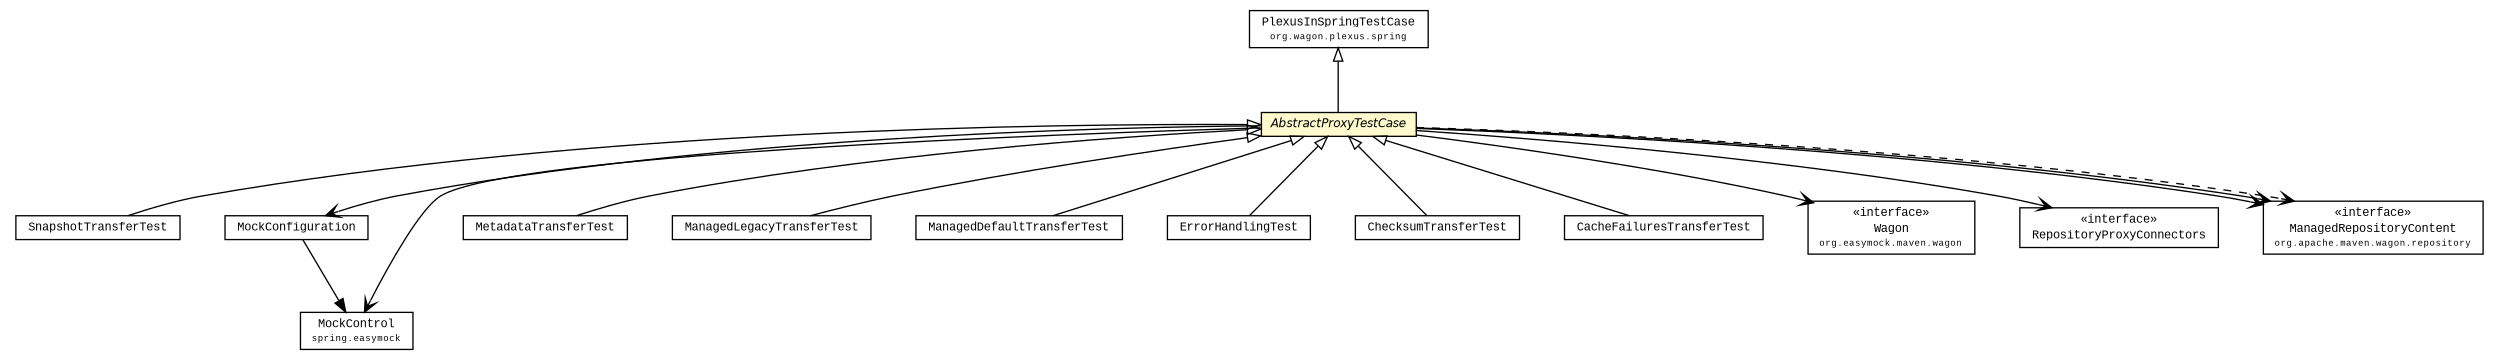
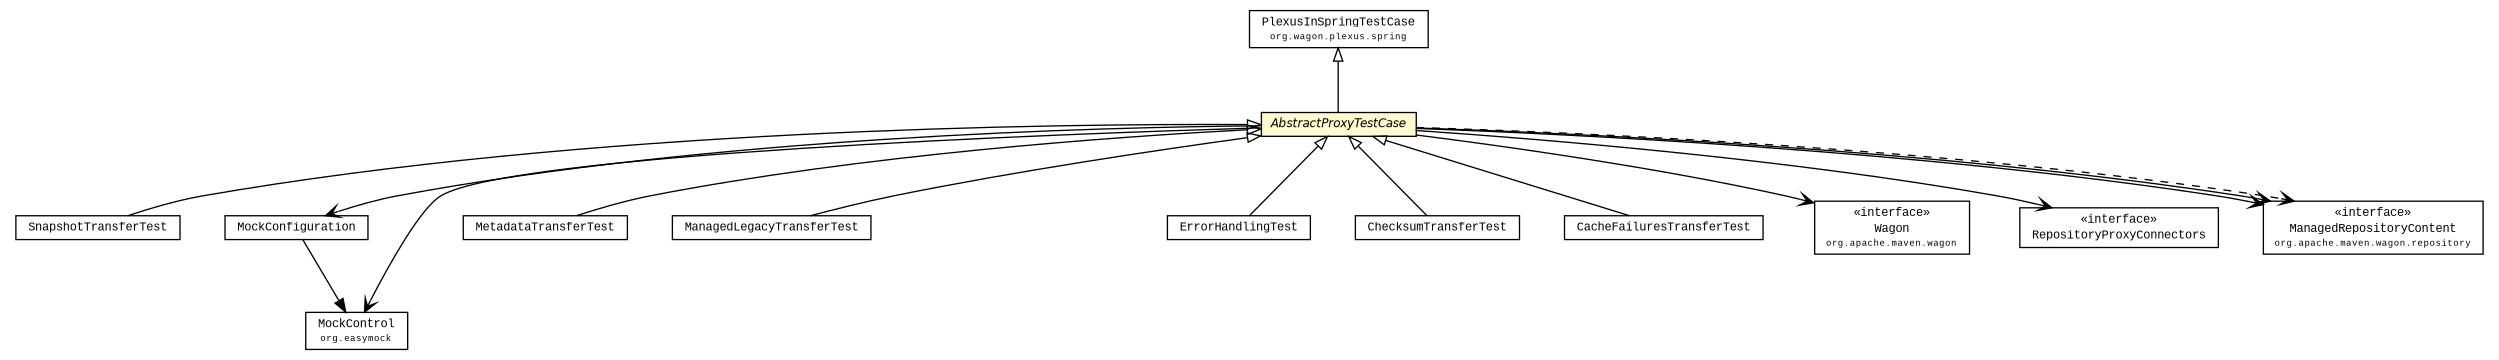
(1019, 228) -> none
(1891, 243) -> (1892, 243)
(357, 338) -> (357, 338)
